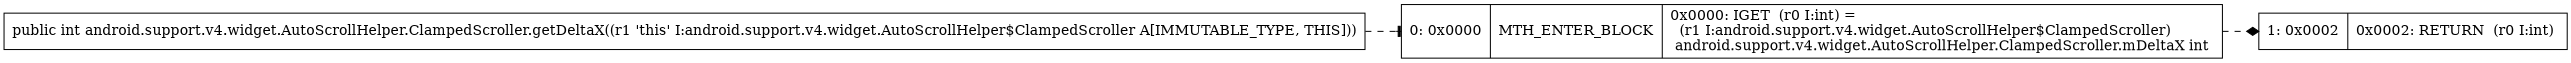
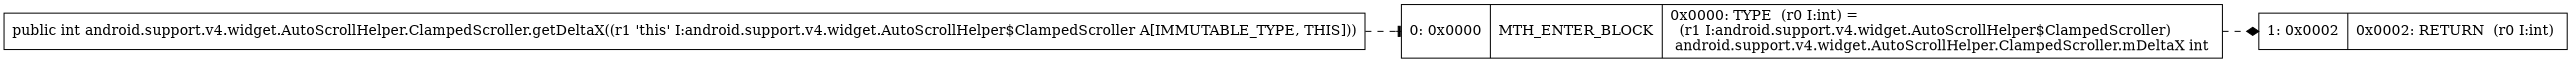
(1766, 16) -> (1767, 16)
